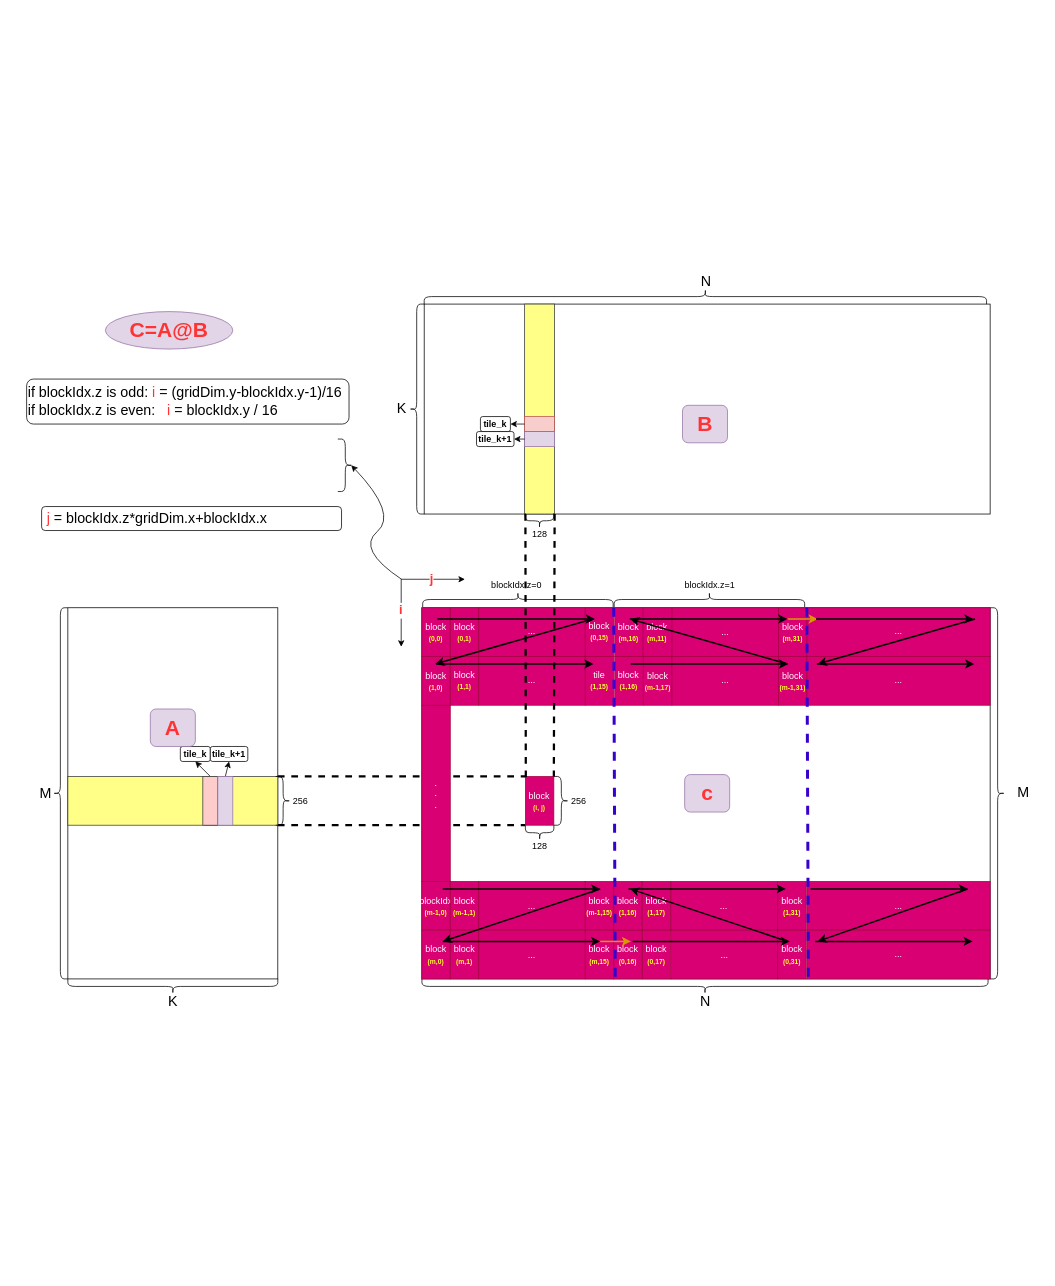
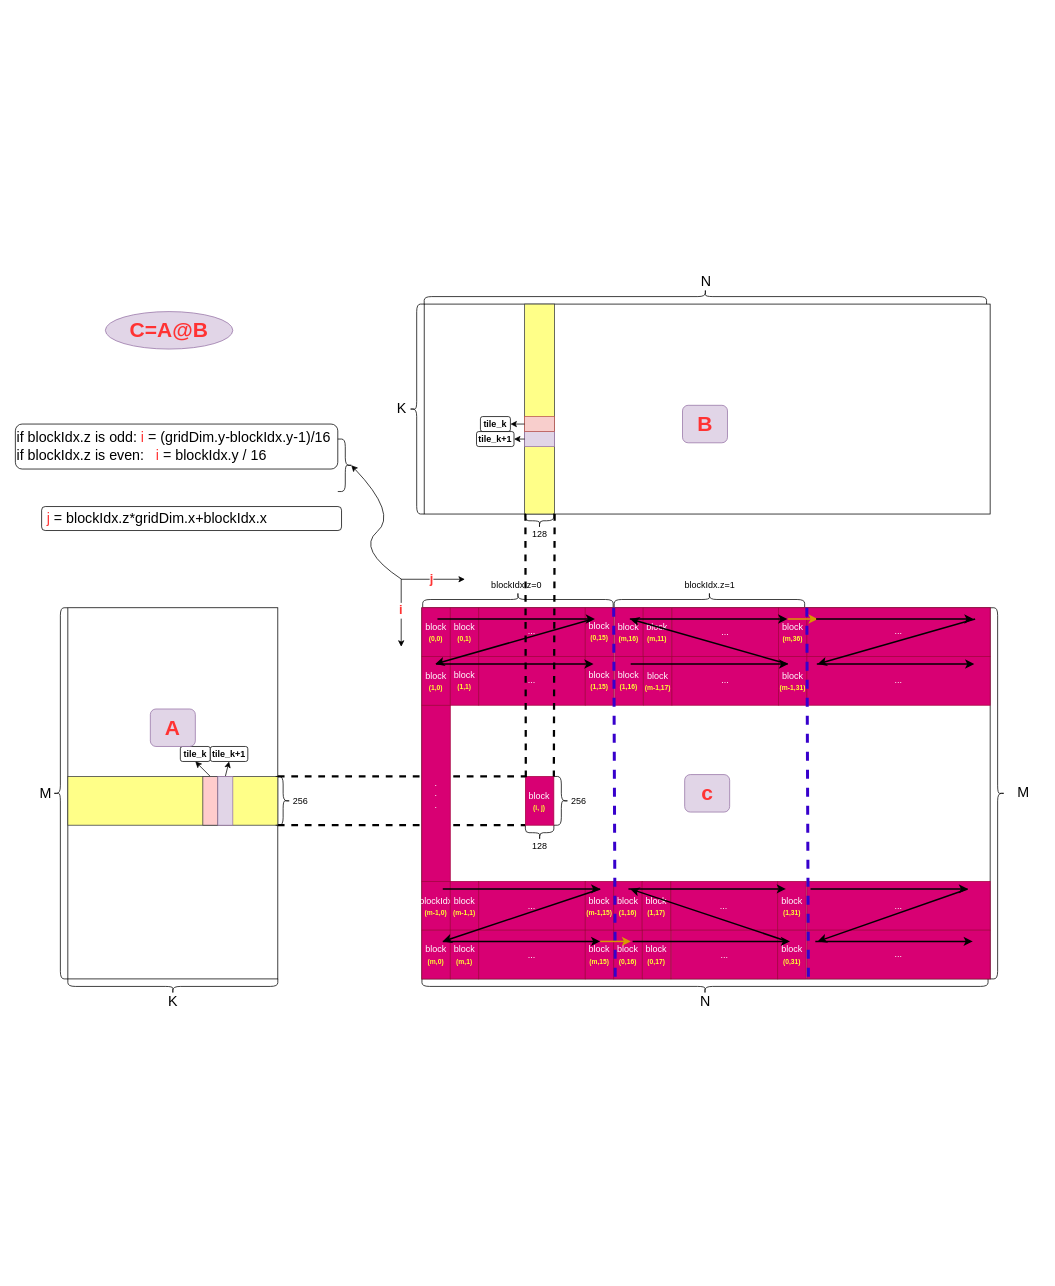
(188, 402) -> (177, 447)
(793, 633) -> (793, 633)
(600, 681) -> (600, 681)
